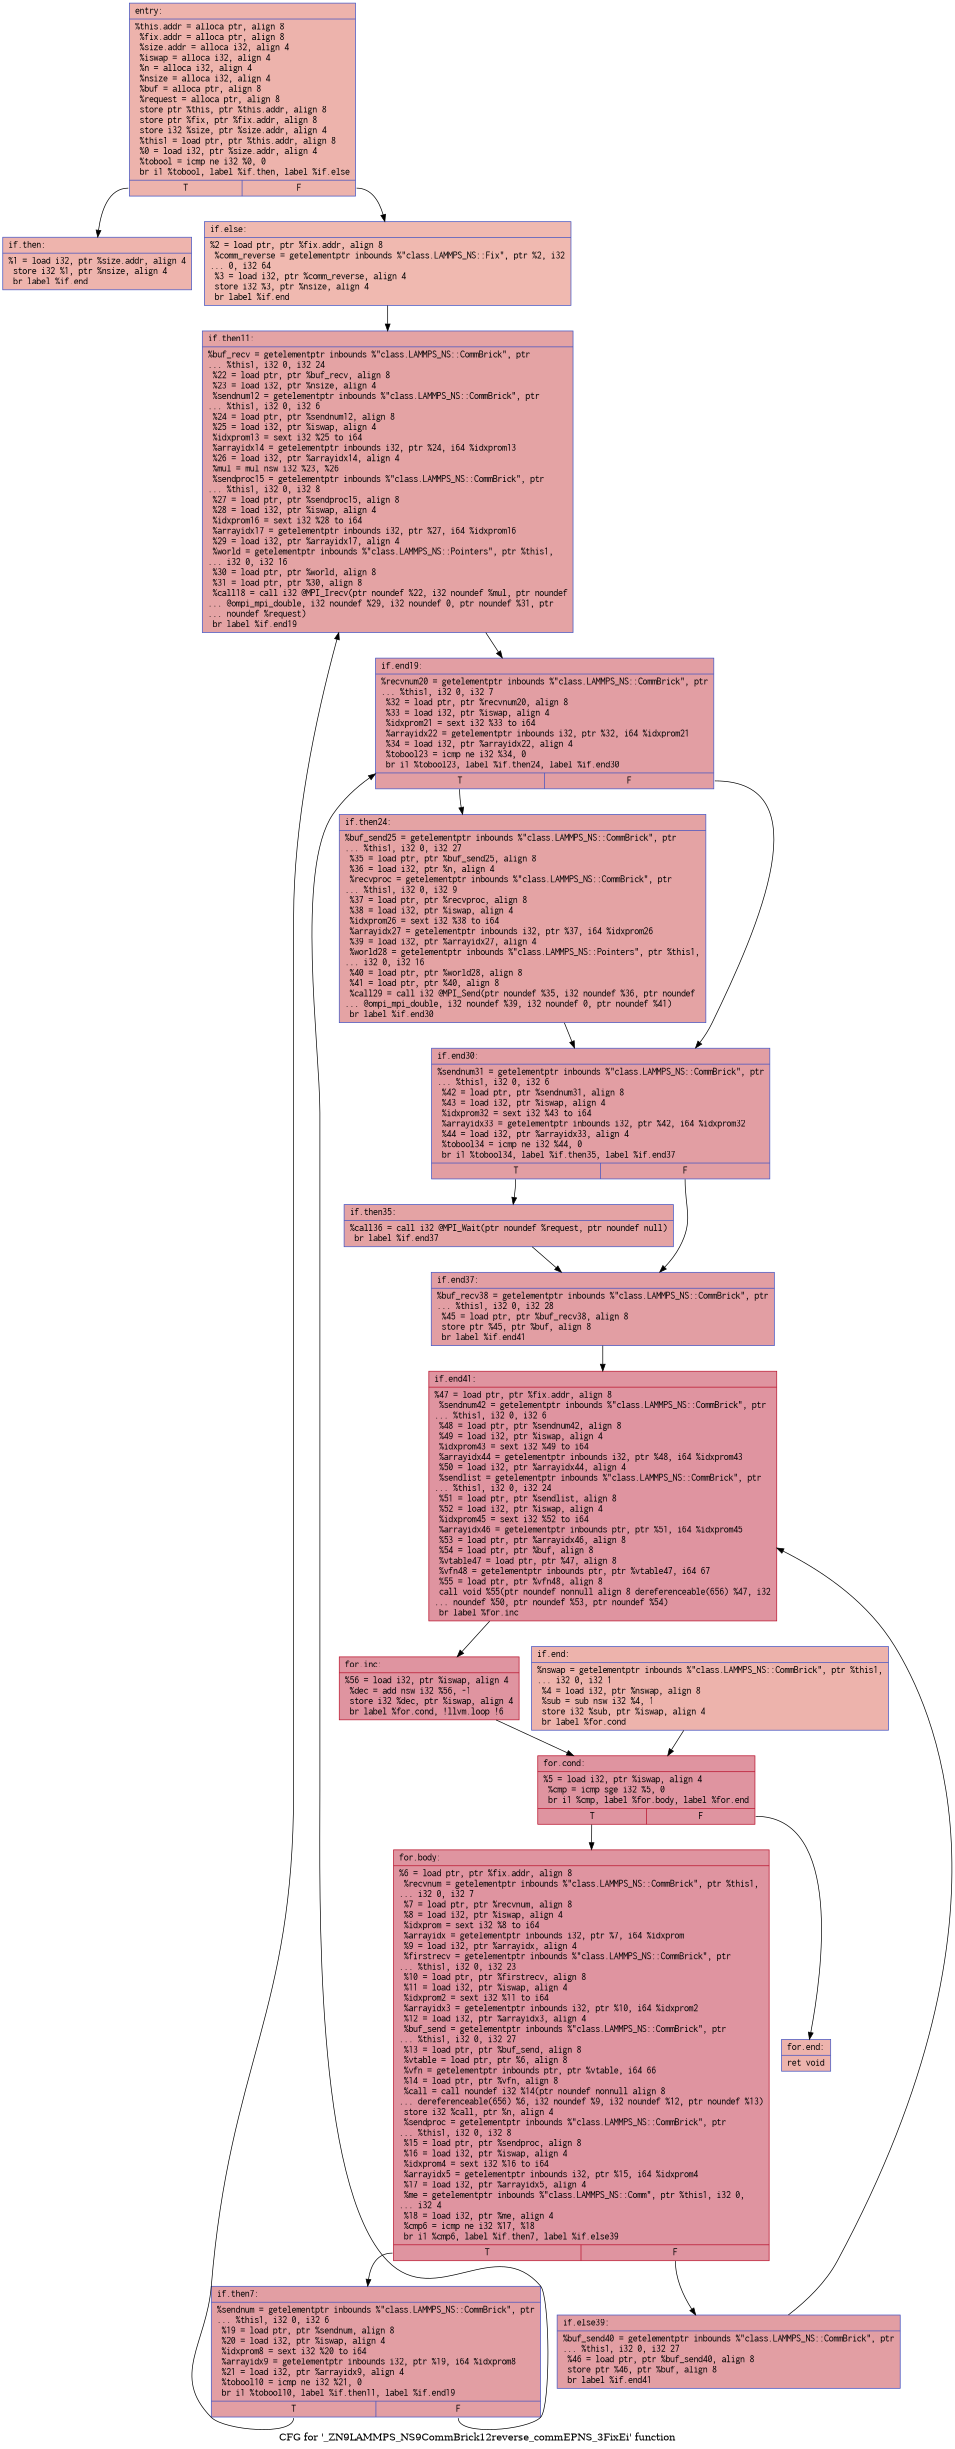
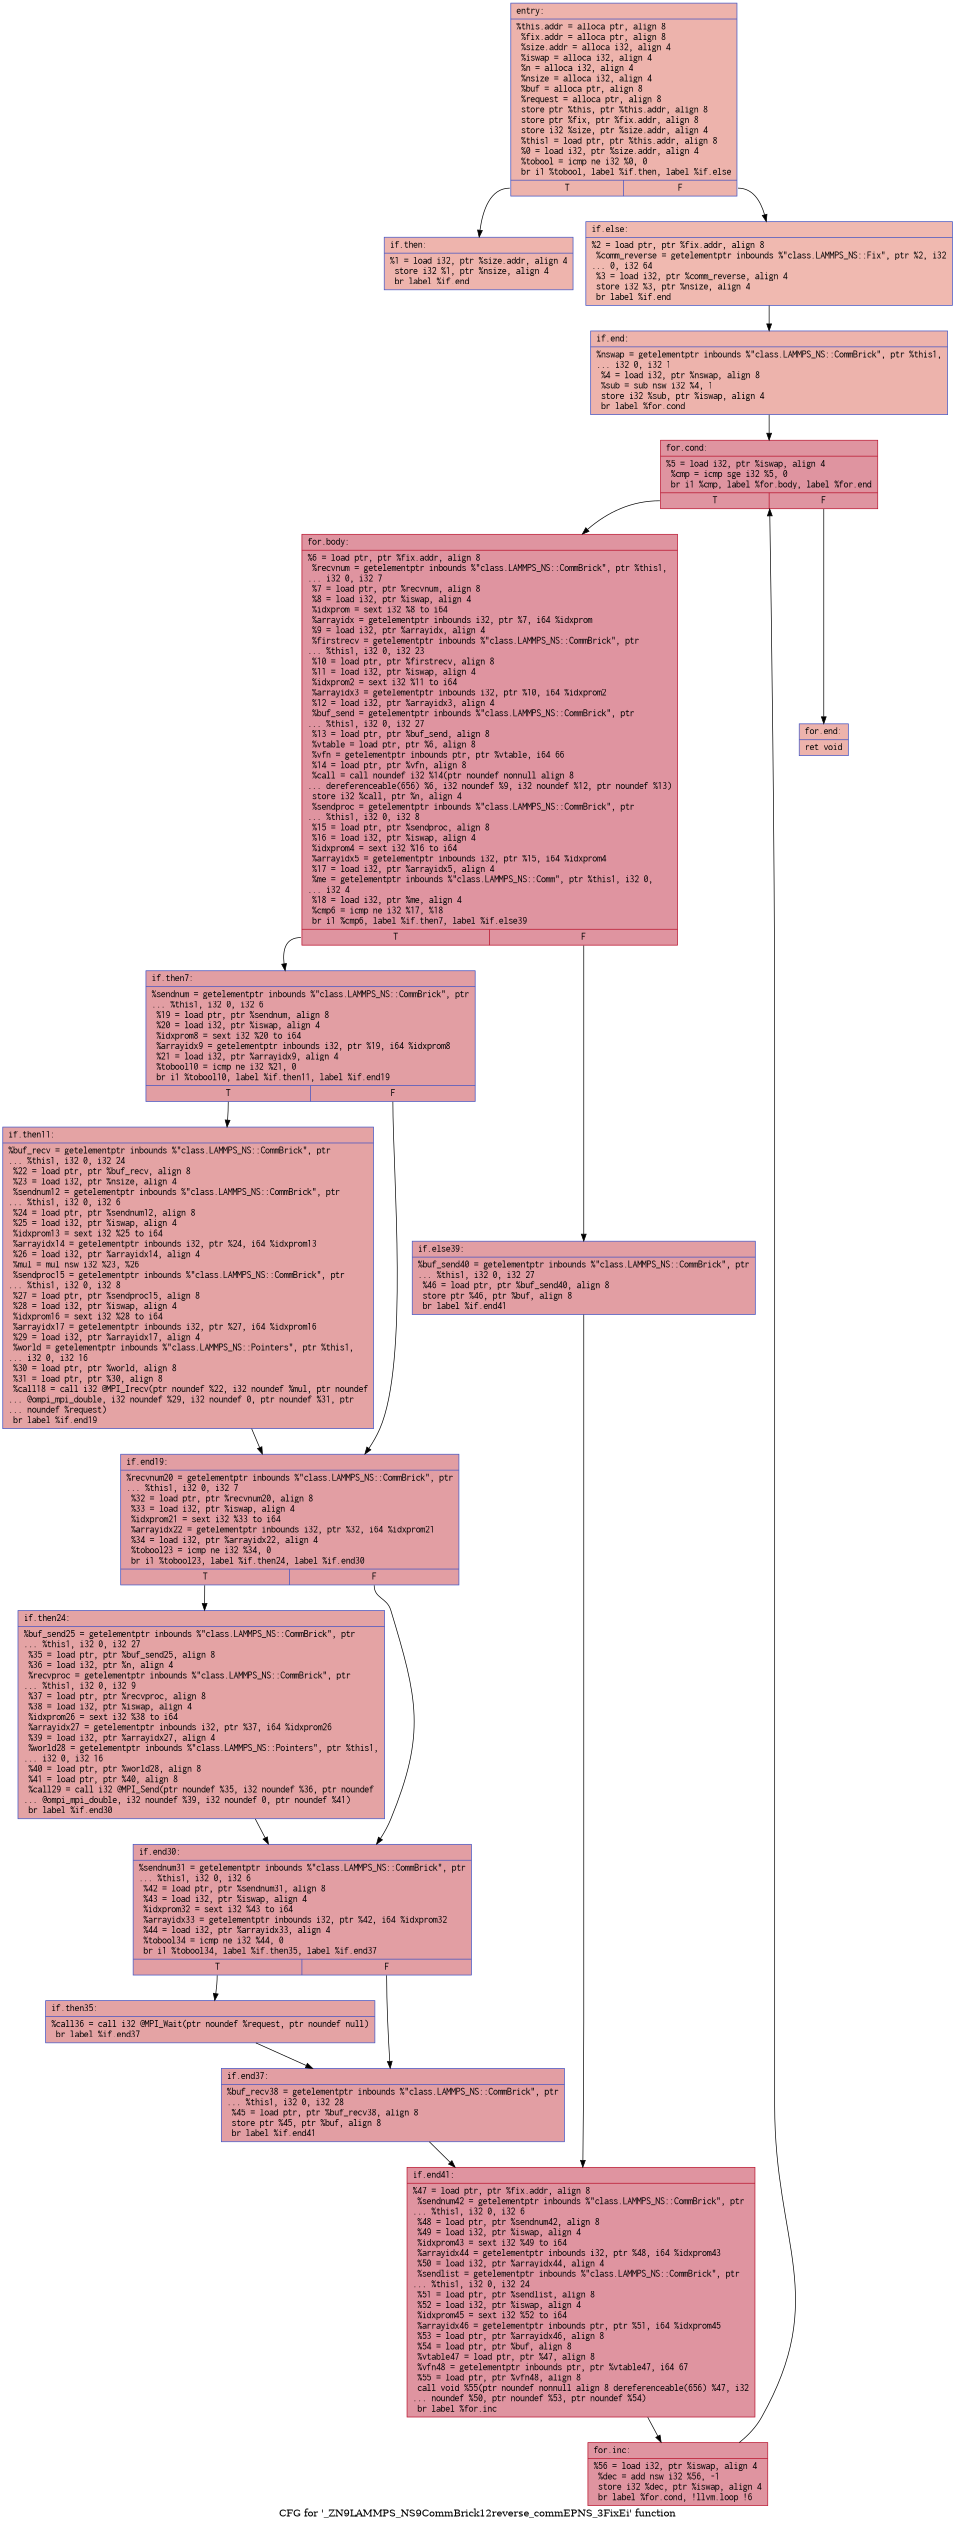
(388, 315) -> (769, 315)
